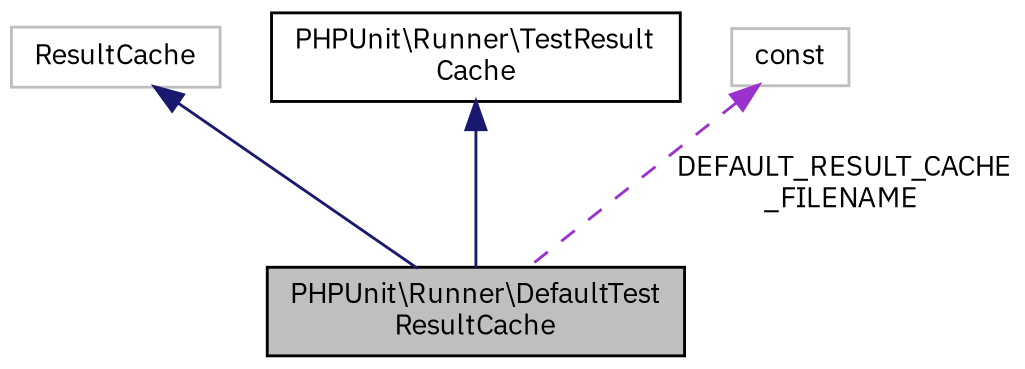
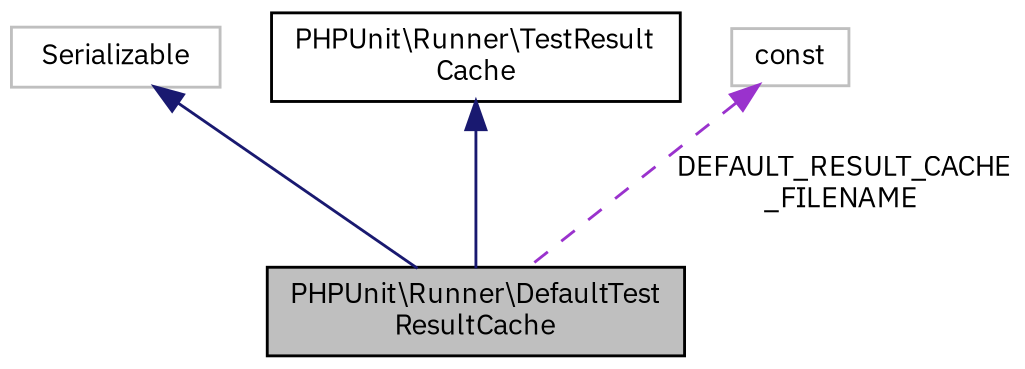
(116, 57) -> (116, 57)
